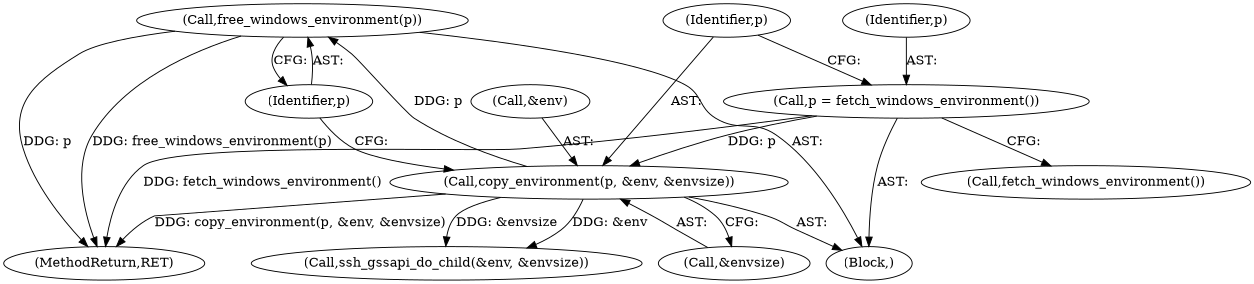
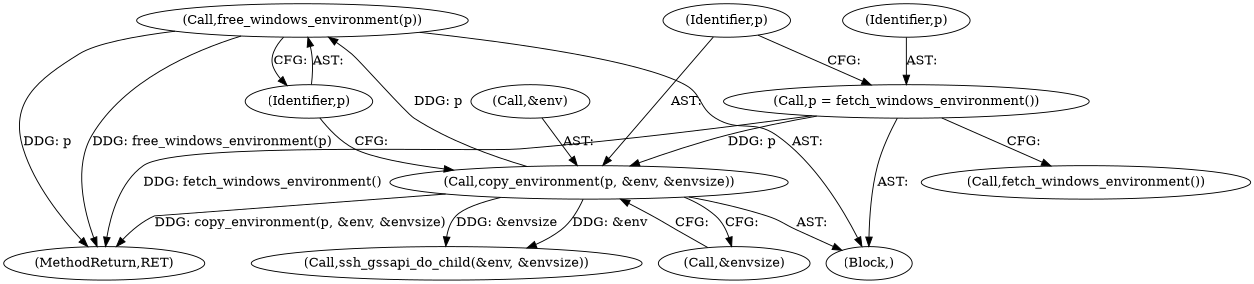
(694, 223) -> (694, 223)
